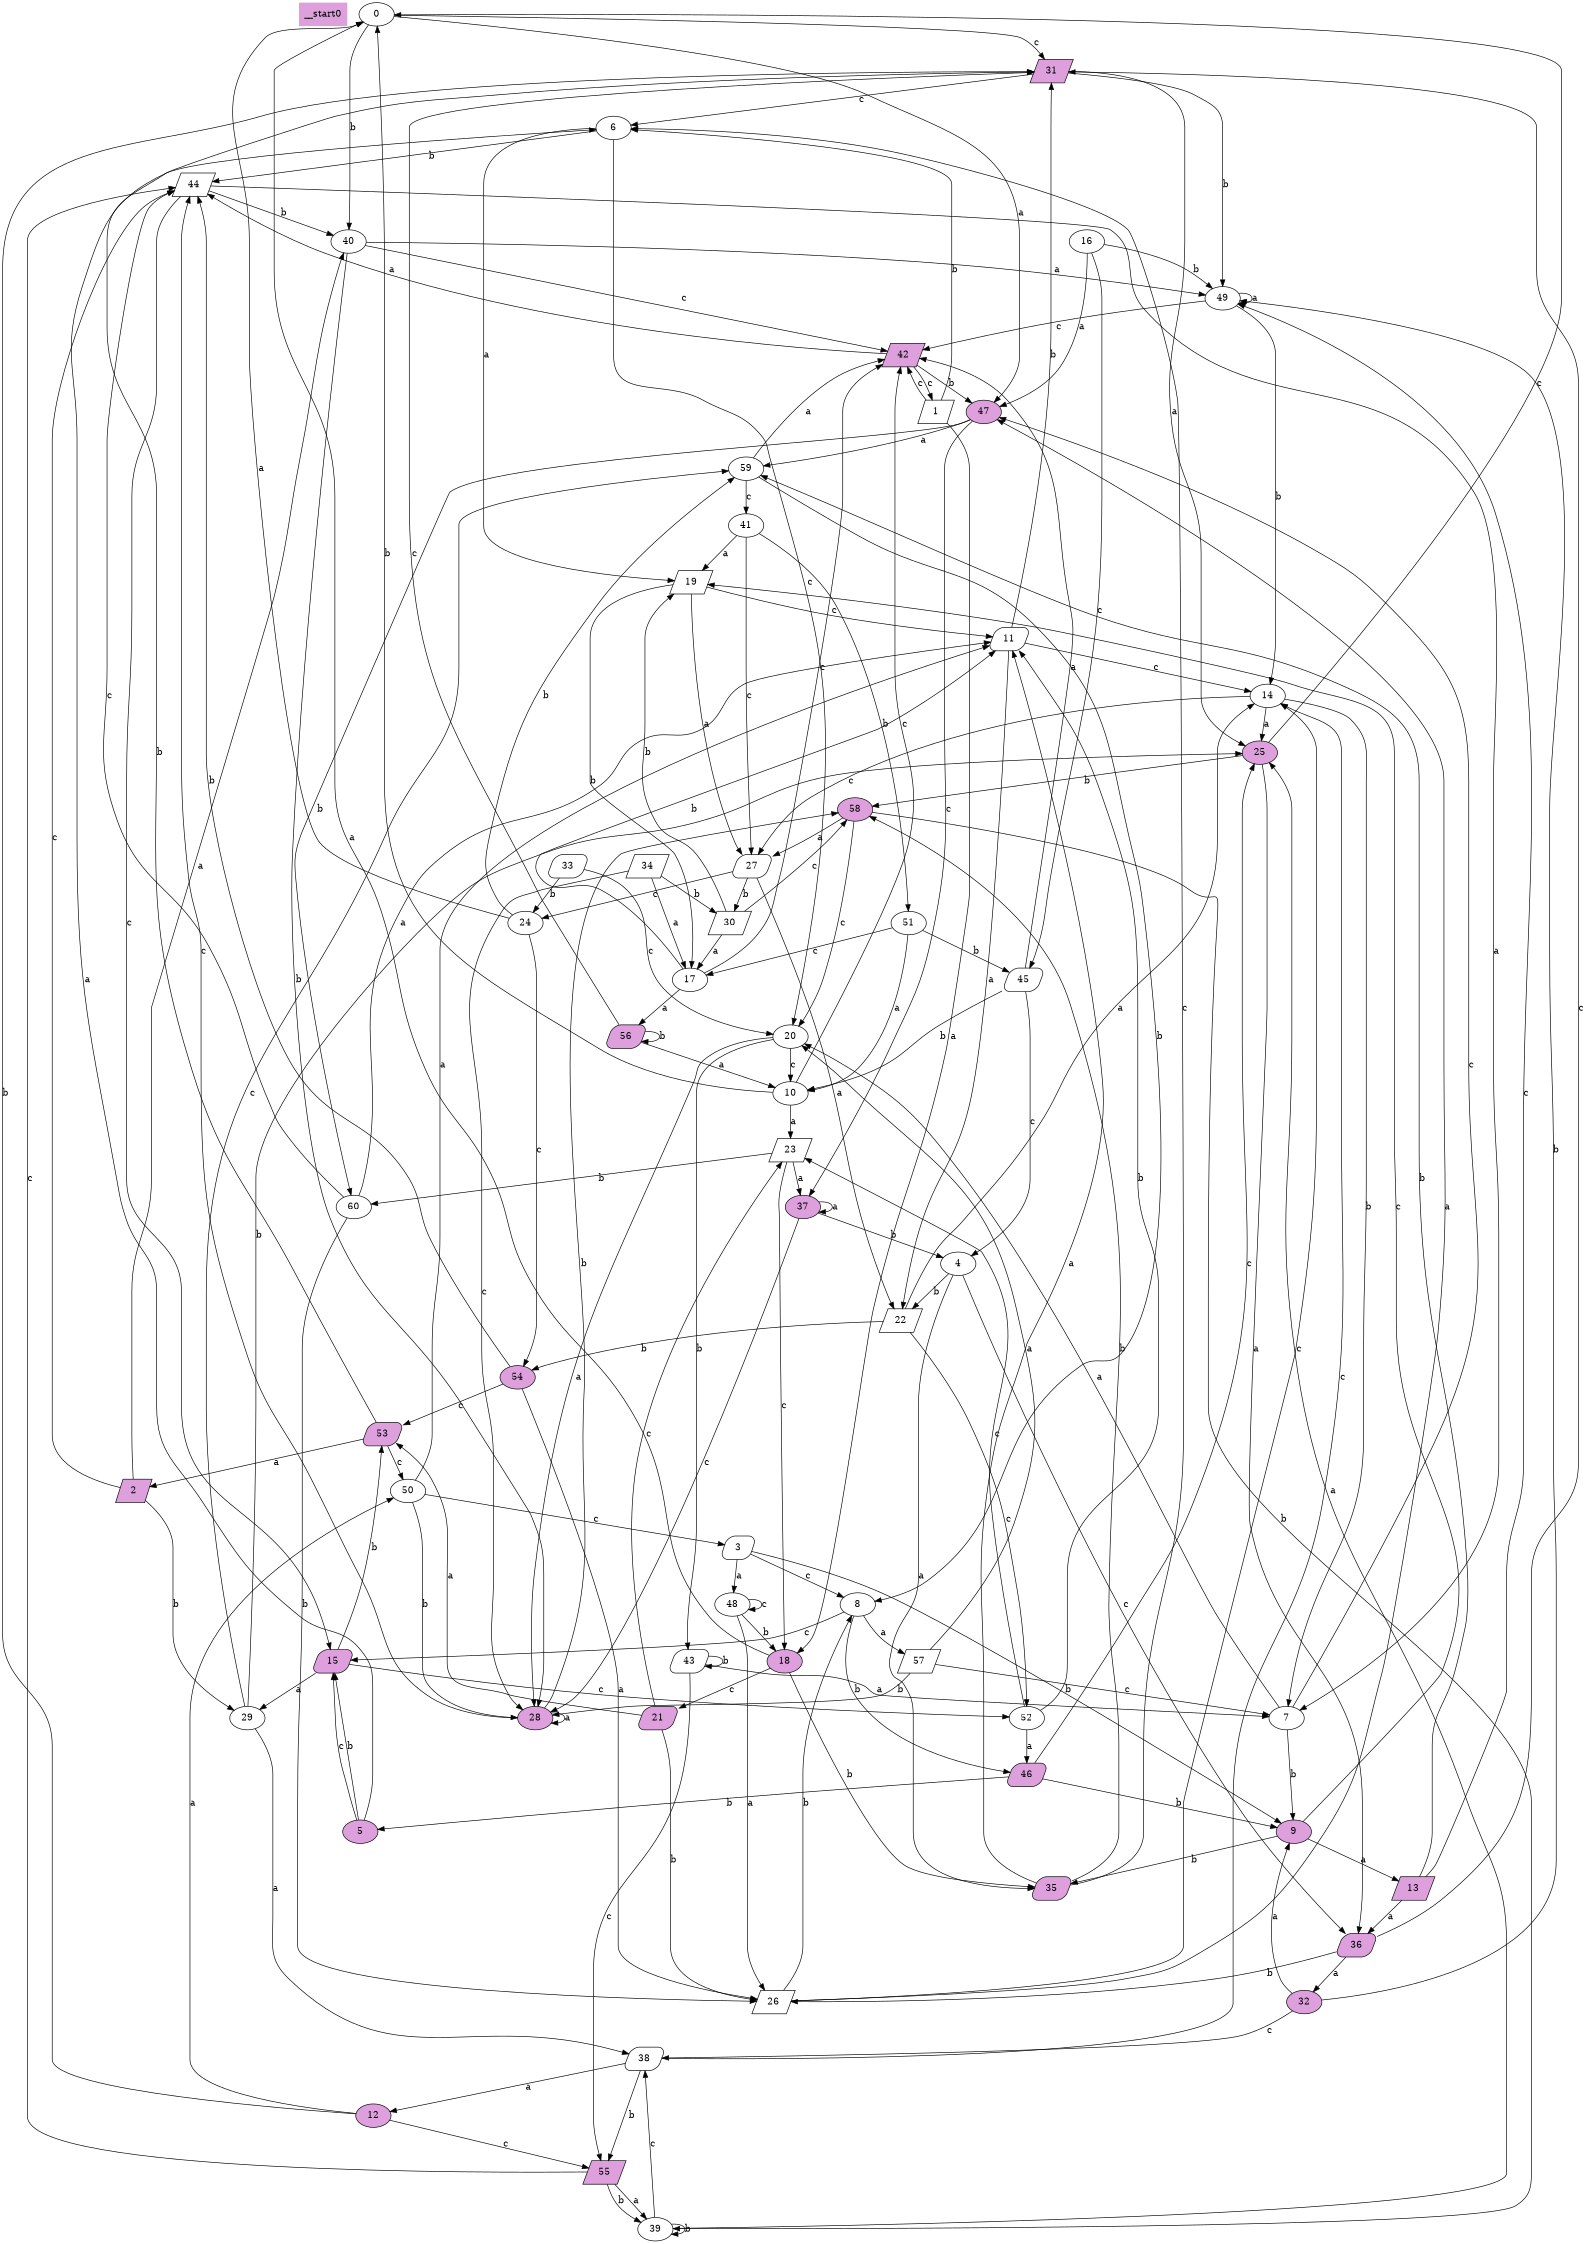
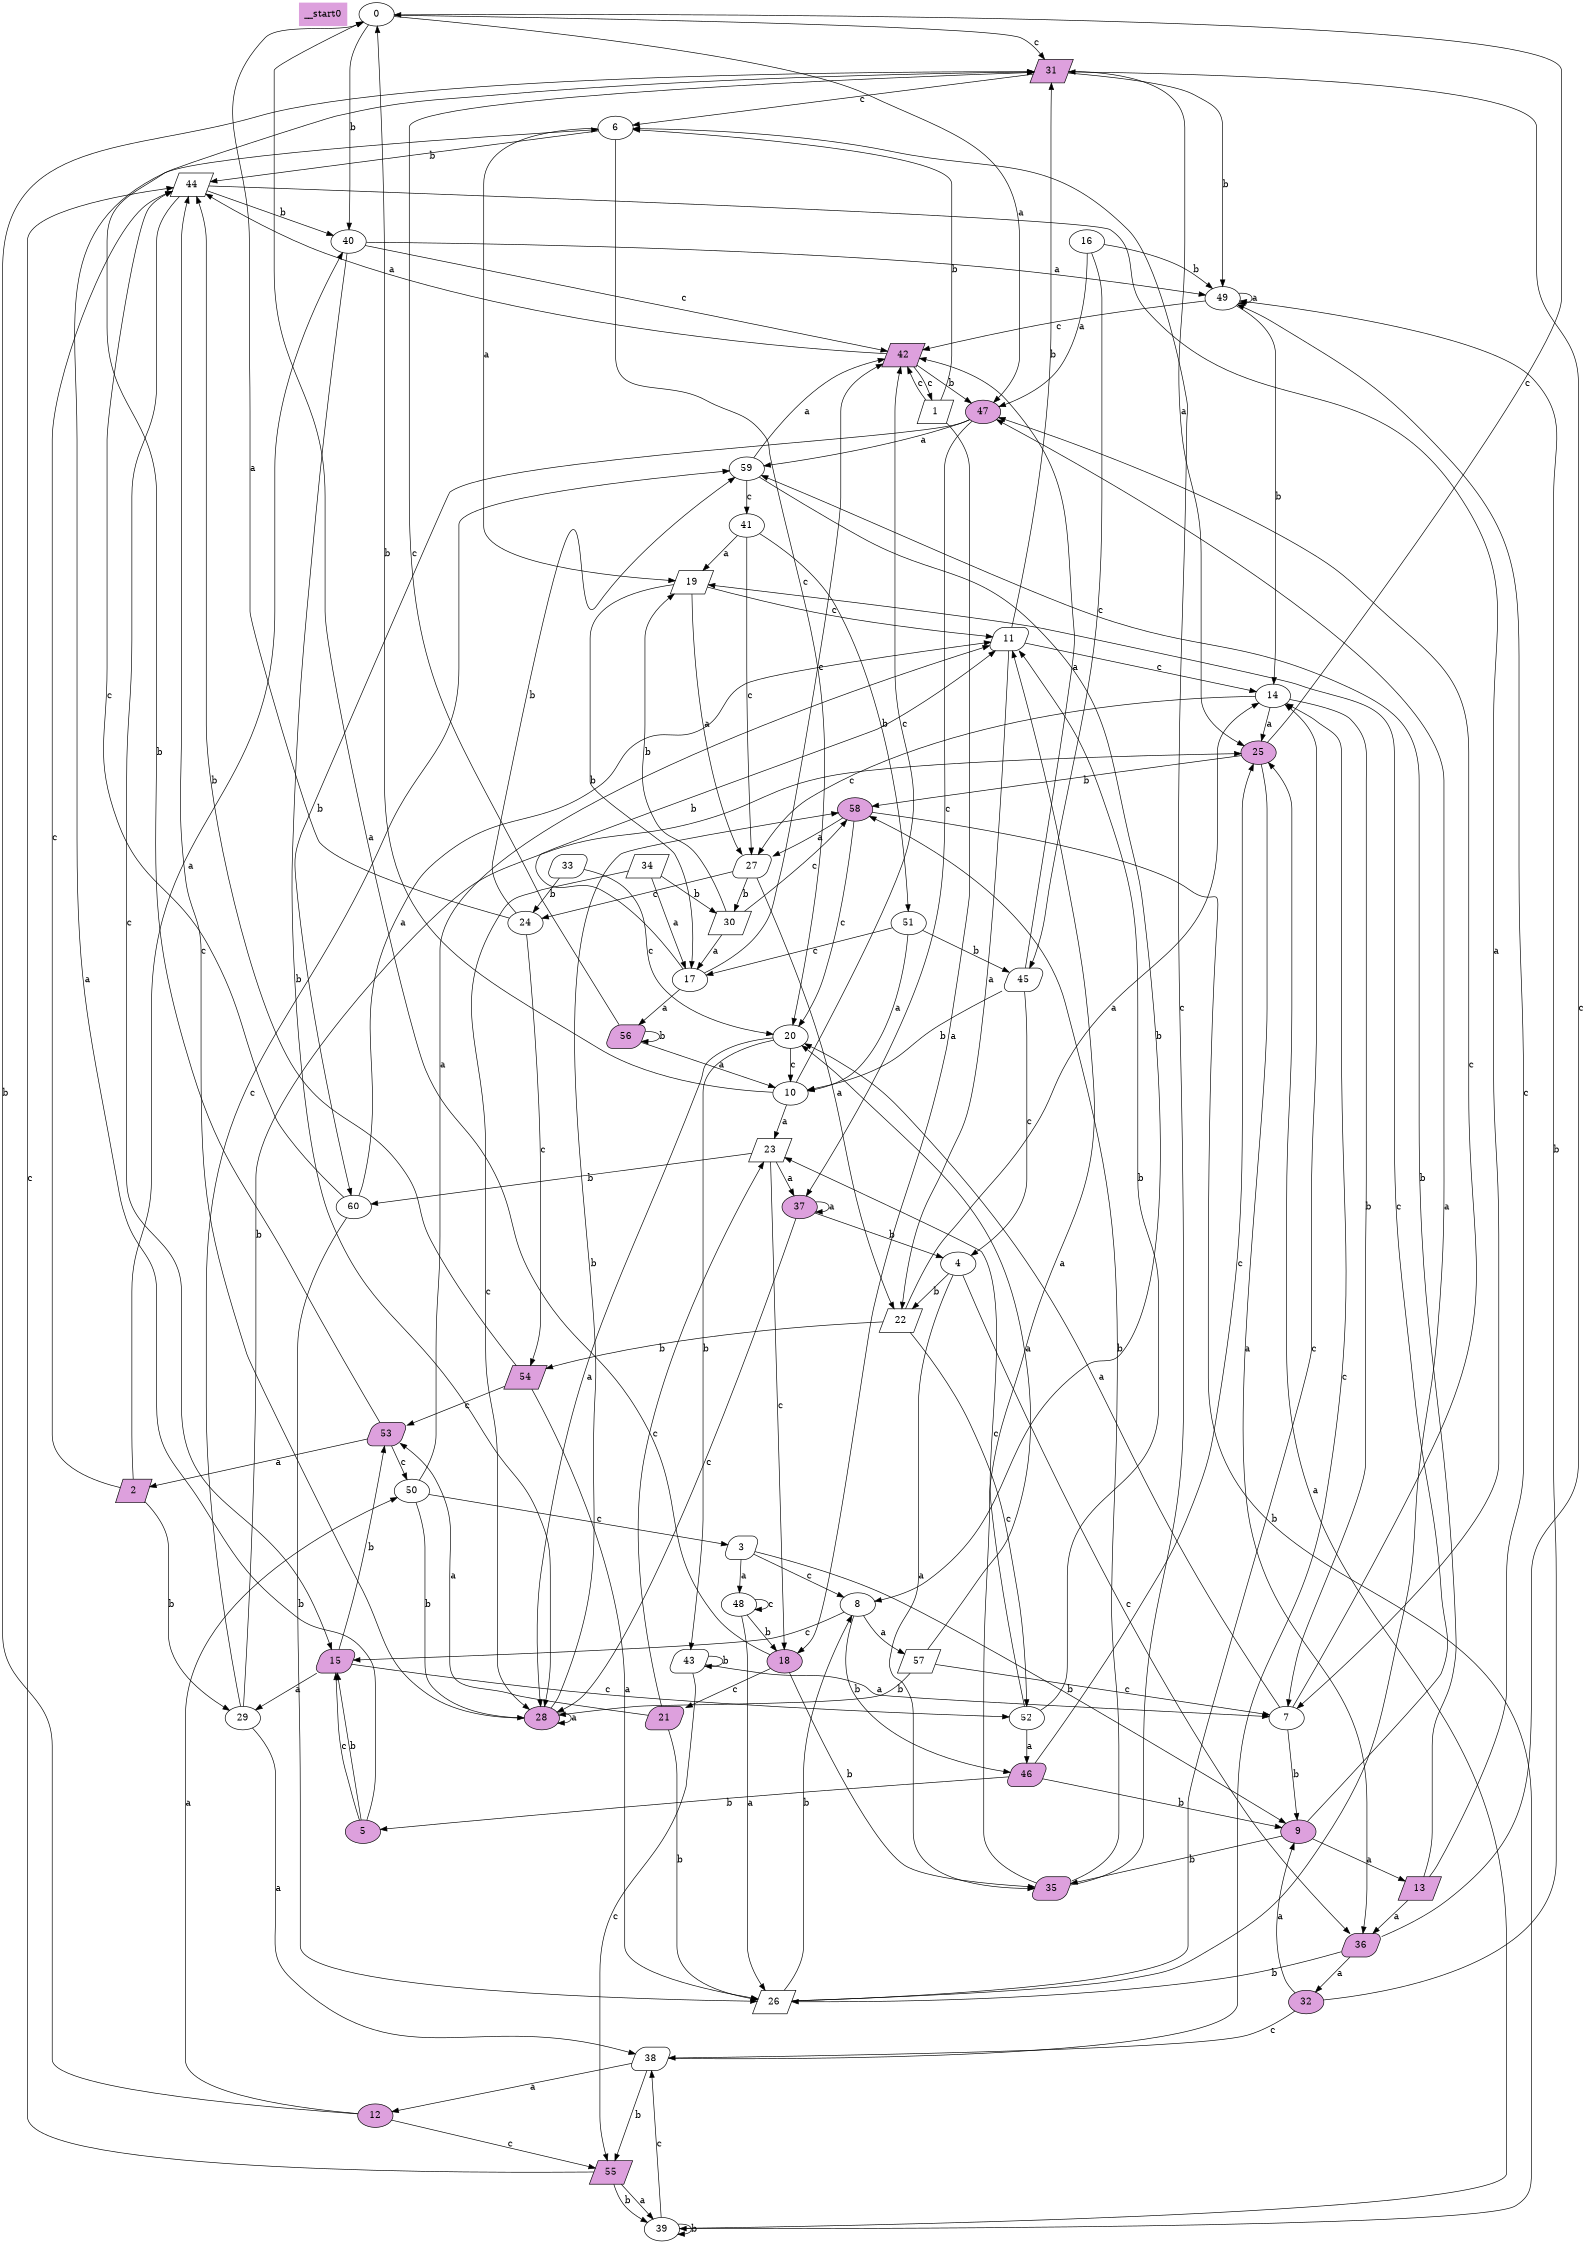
(518, 1377) -> (525, 1377)
